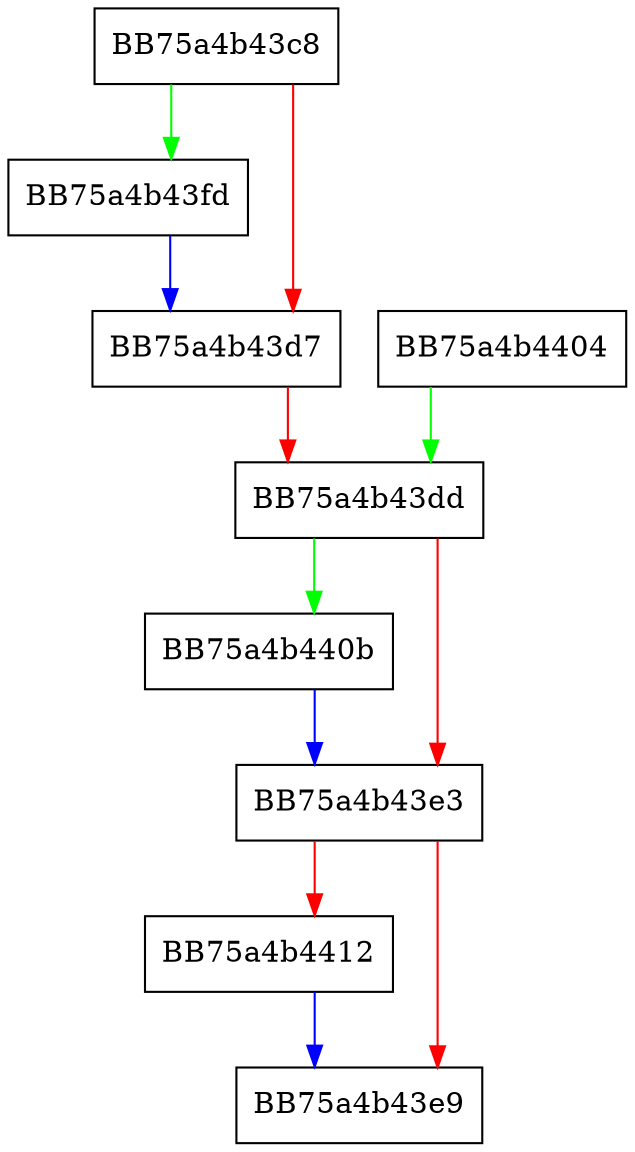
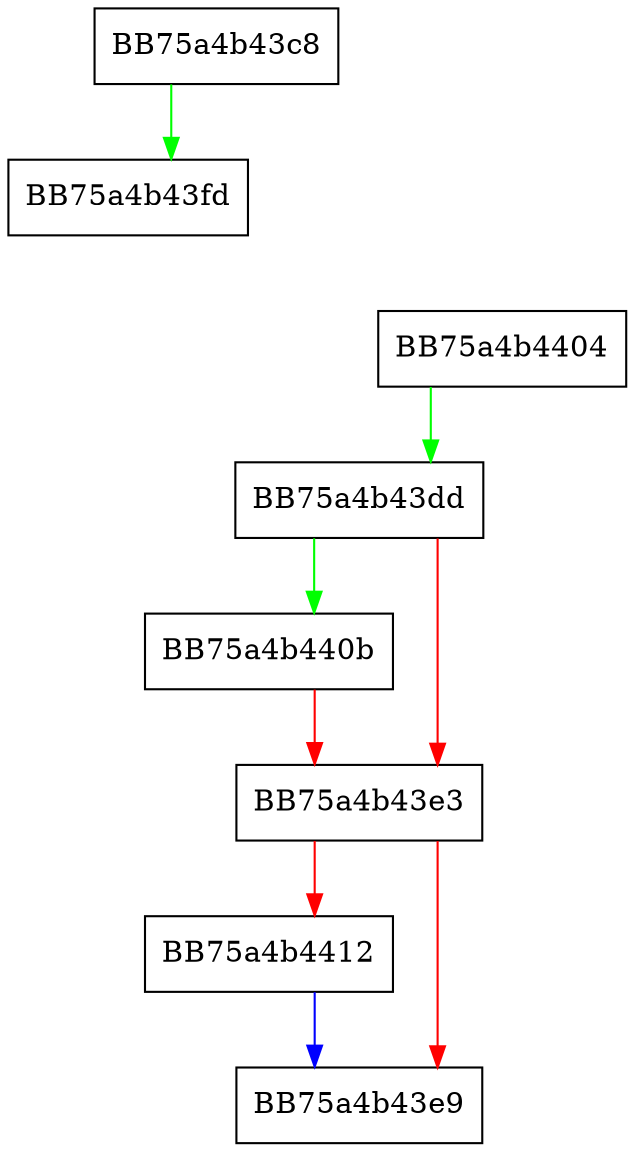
(216, 349) -> none
(315, 716) -> (315, 716)
